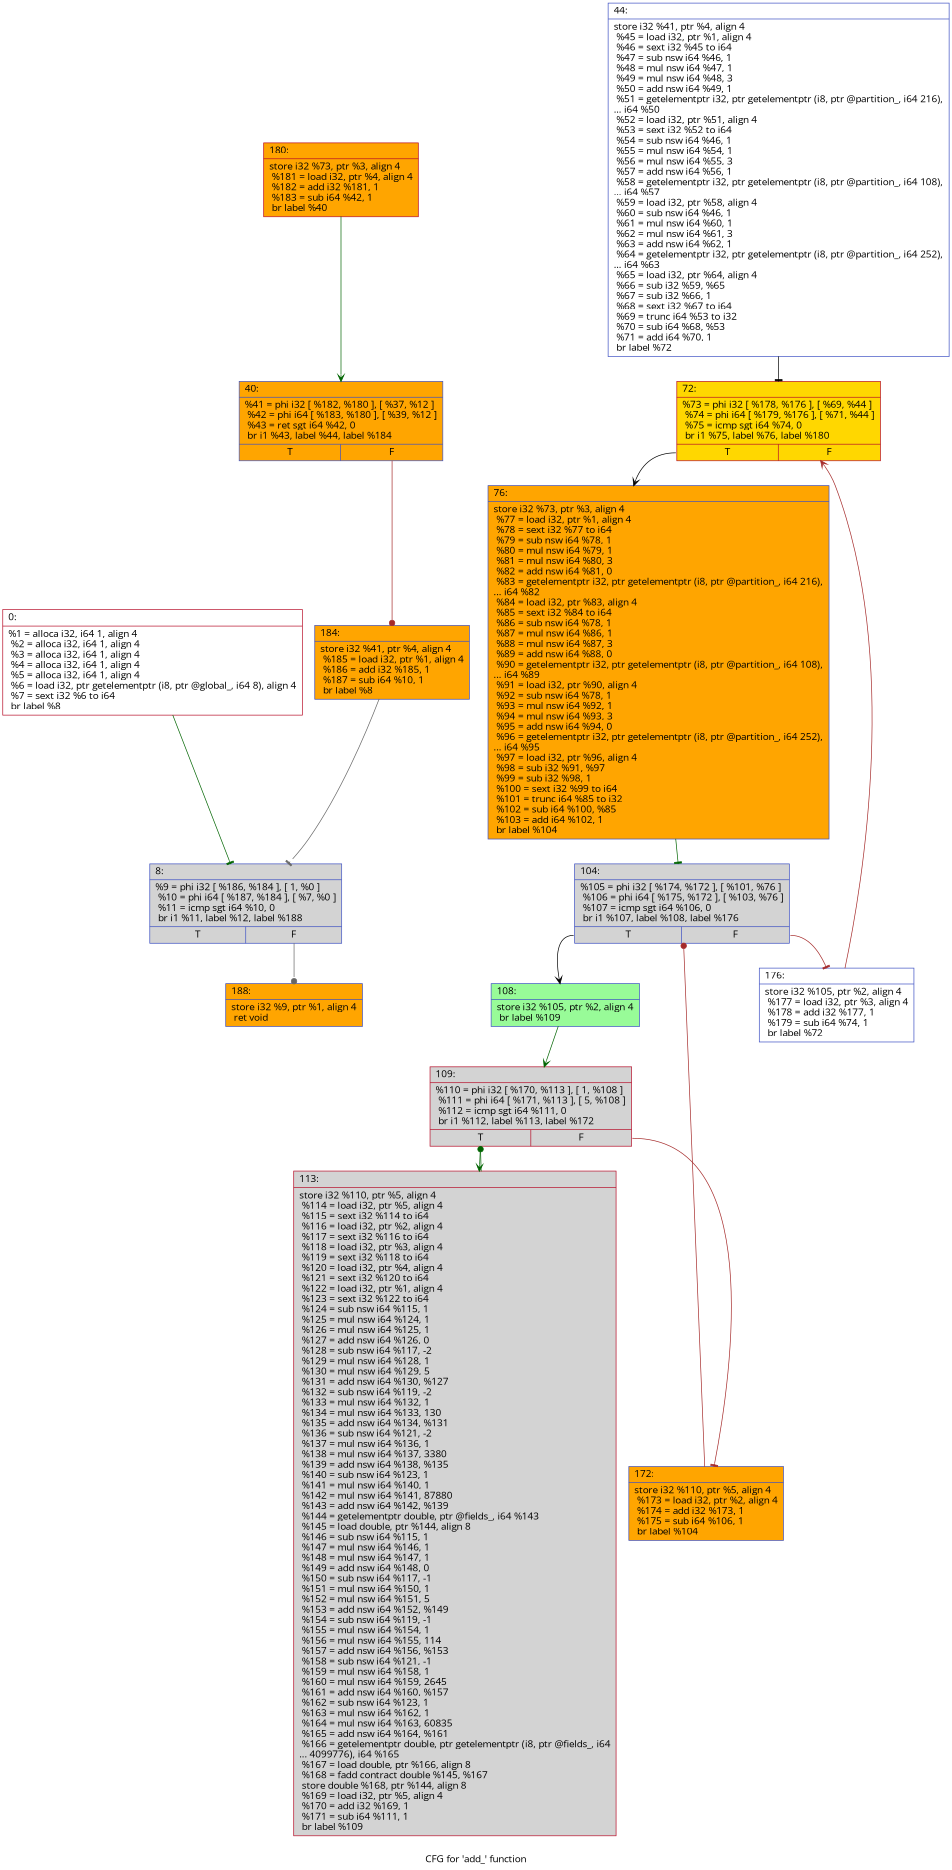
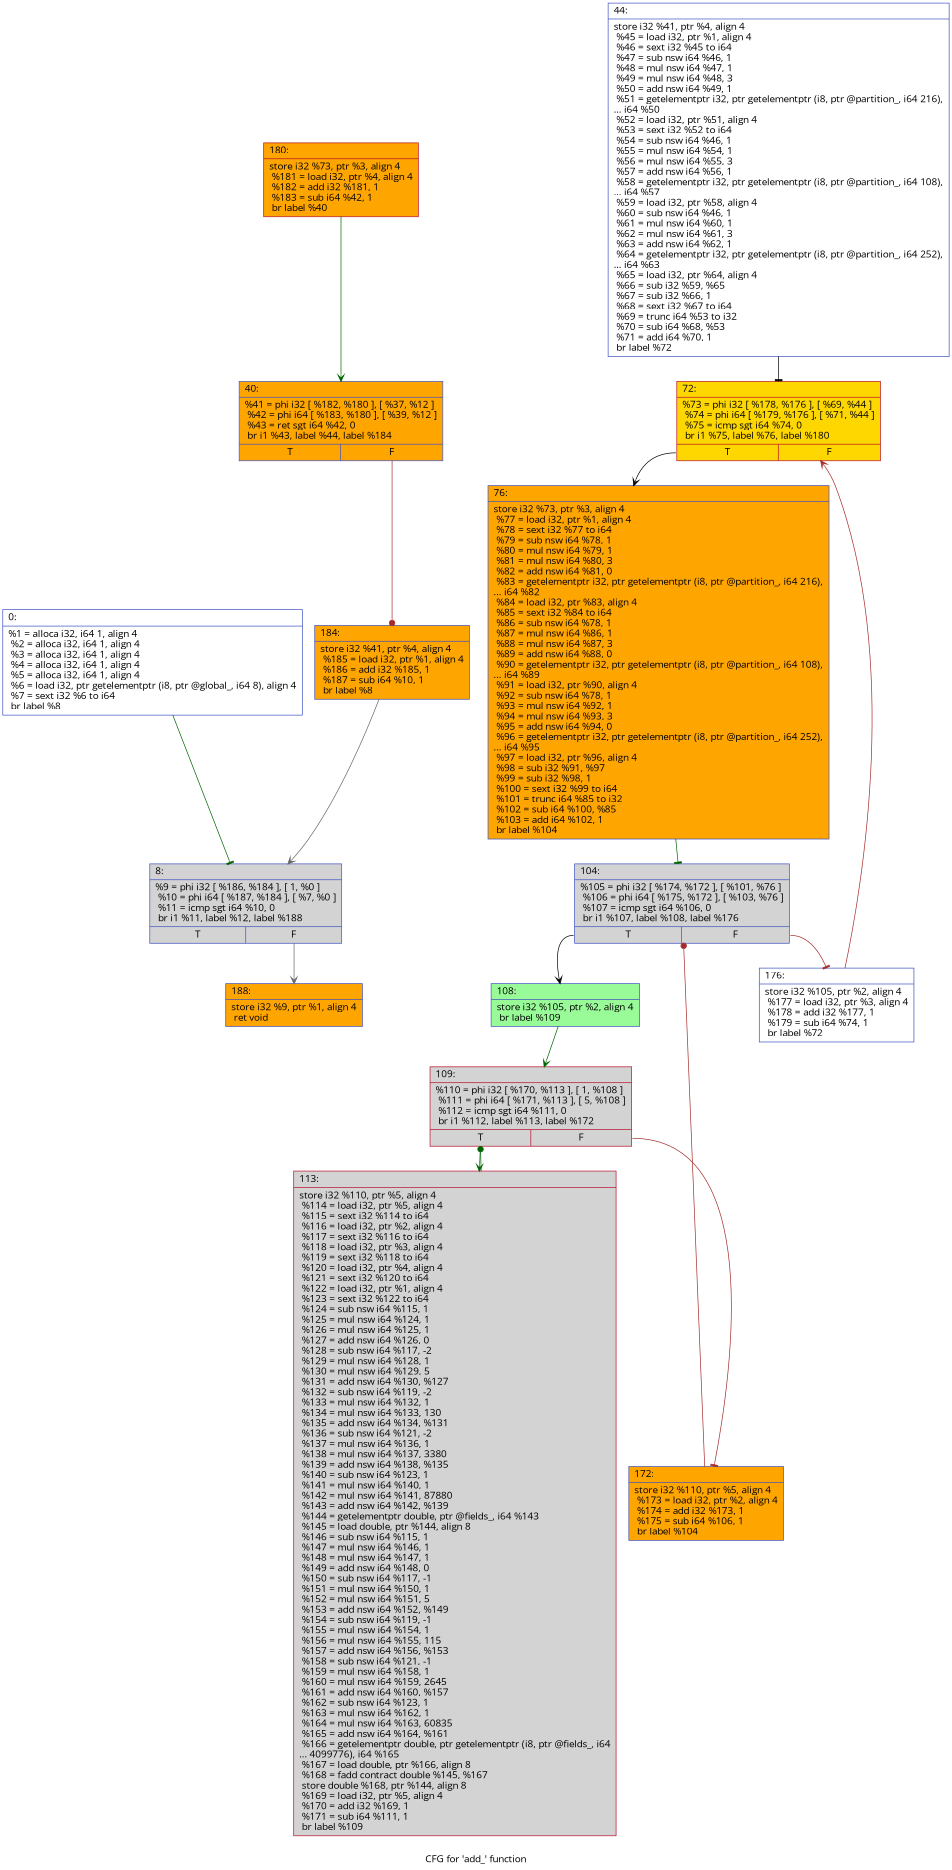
(153, 662) -> (153, 662)
(342, 782) -> (342, 782)
(294, 960) -> (294, 960)
(370, 1641) -> (370, 1641)
